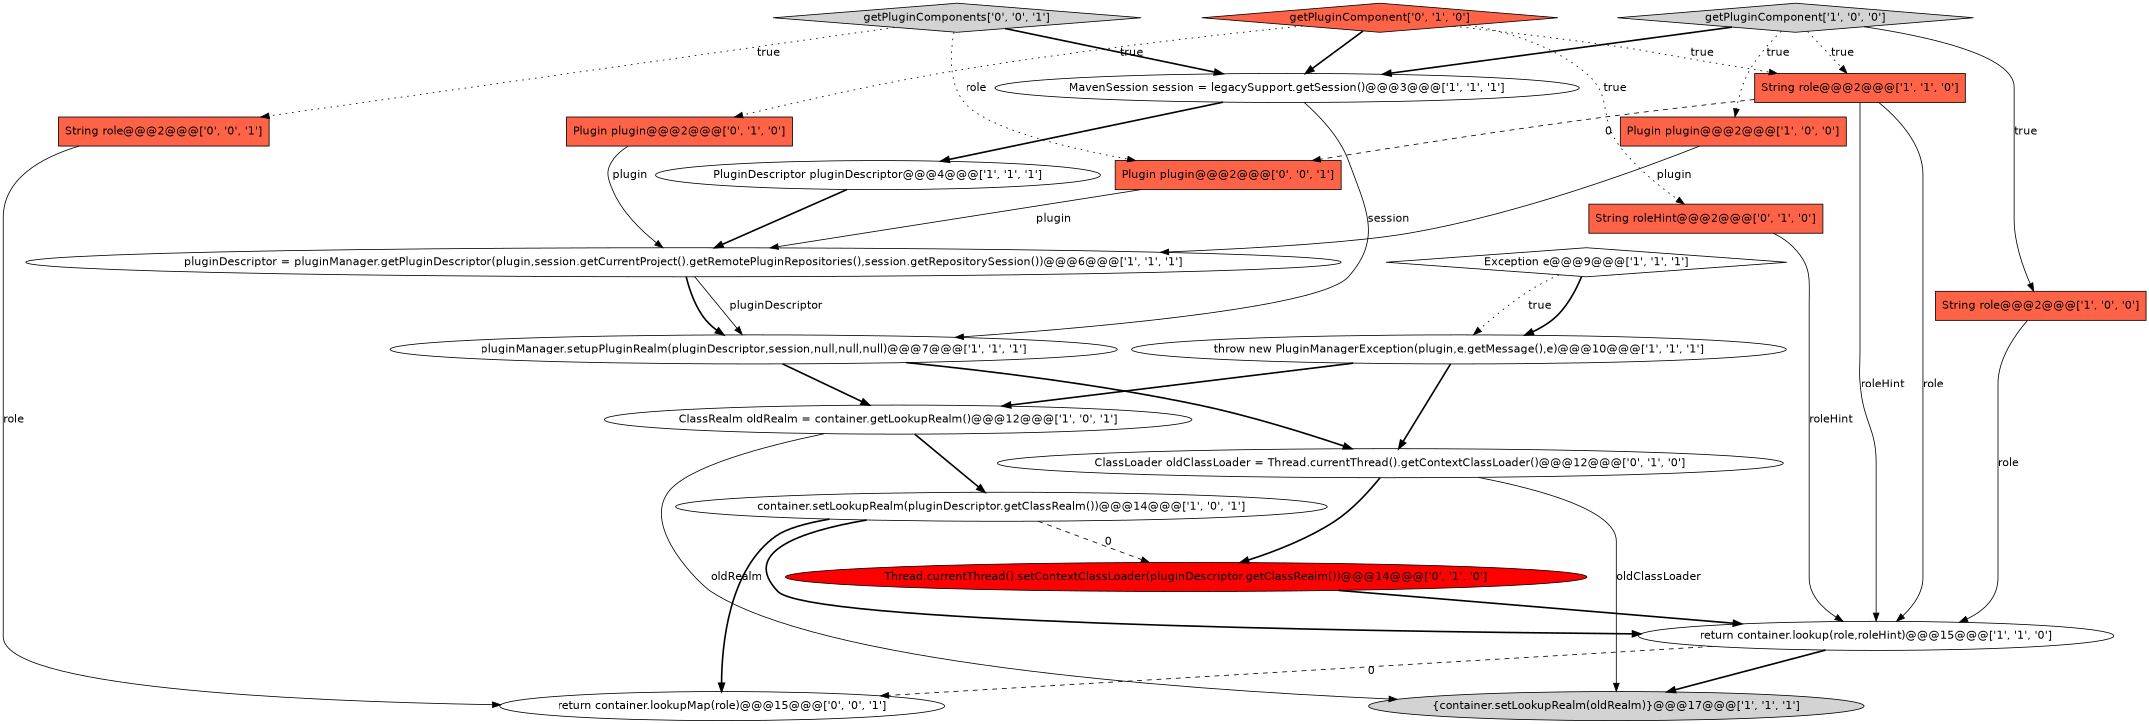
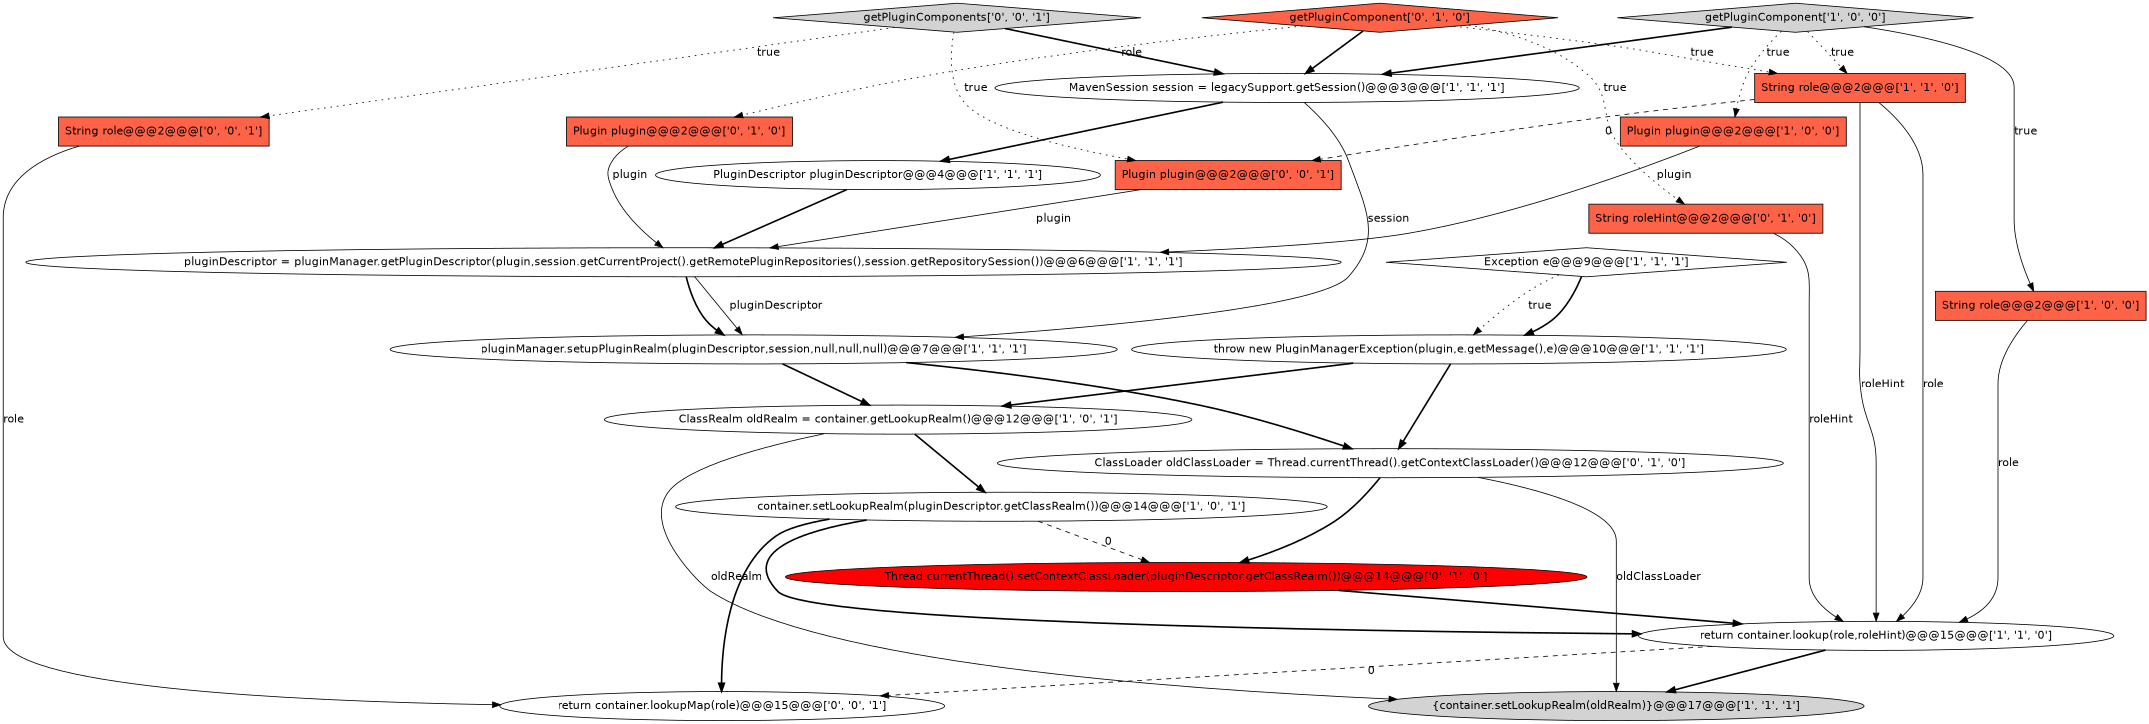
(1132, 53) -> (1132, 53)
(976, 88) -> (976, 88)
